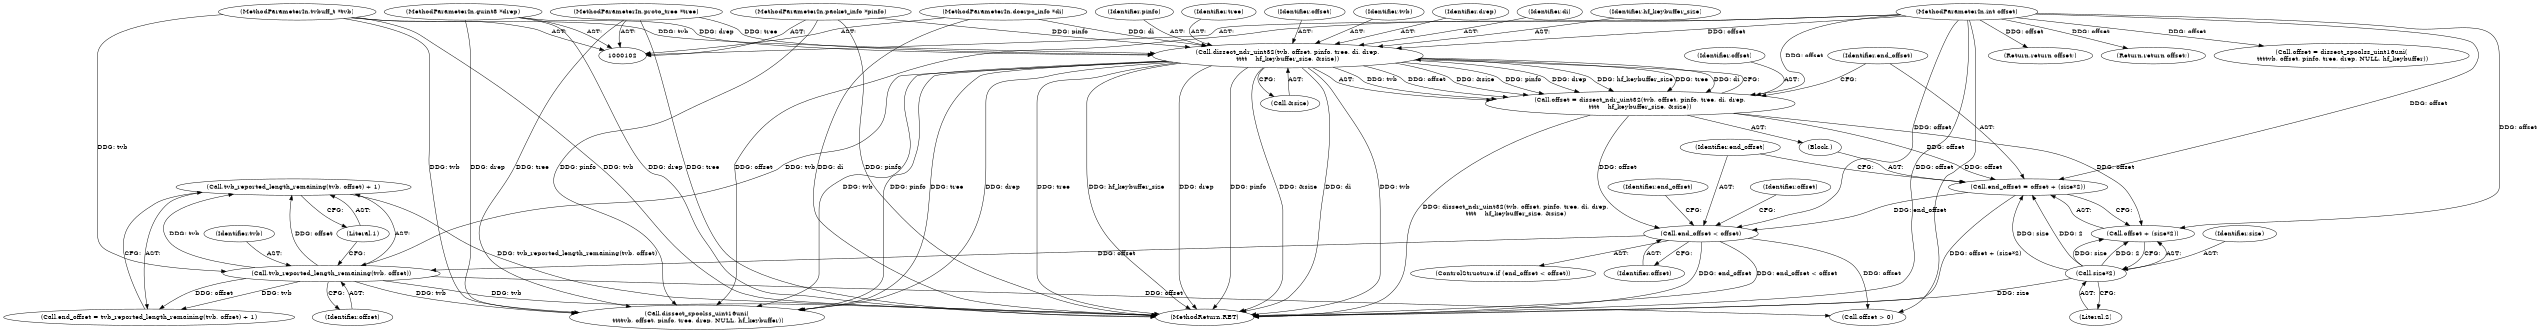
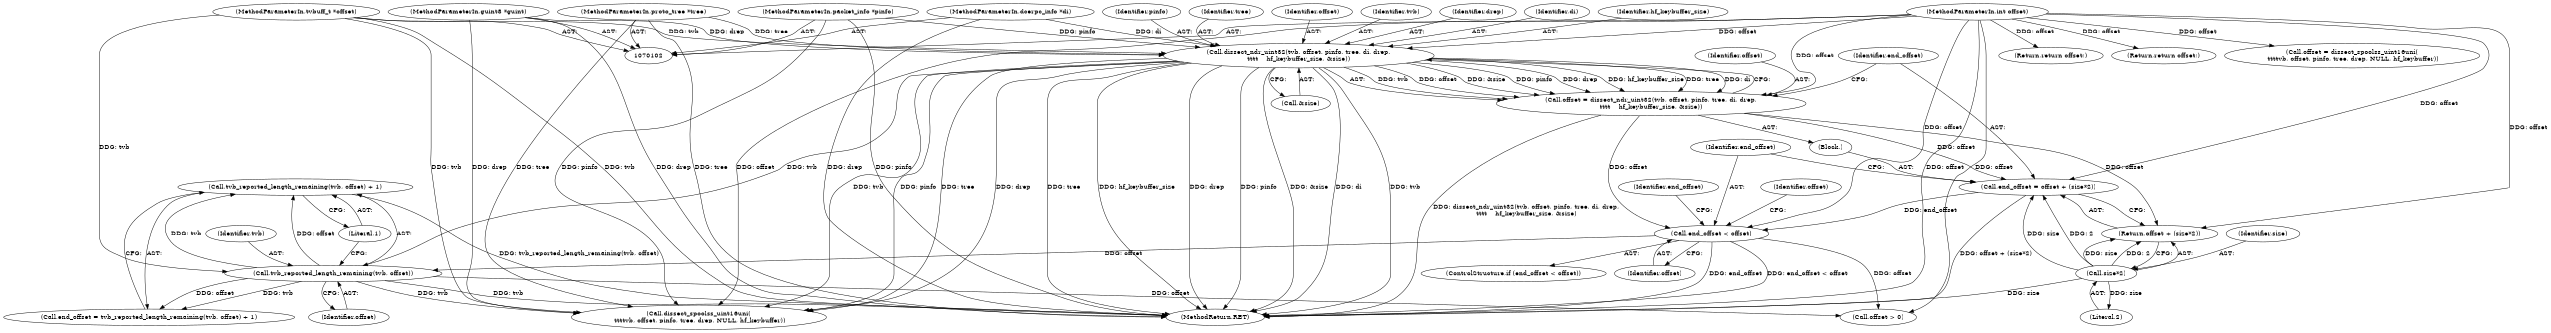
(297, 12) -> (296, 12)
(463, 12) -> (469, 12)
(623, 56) -> (649, 56)
(831, 167) -> (845, 167)
(2143, 234) -> (2160, 234)
(2109, 293) -> (2126, 293)
